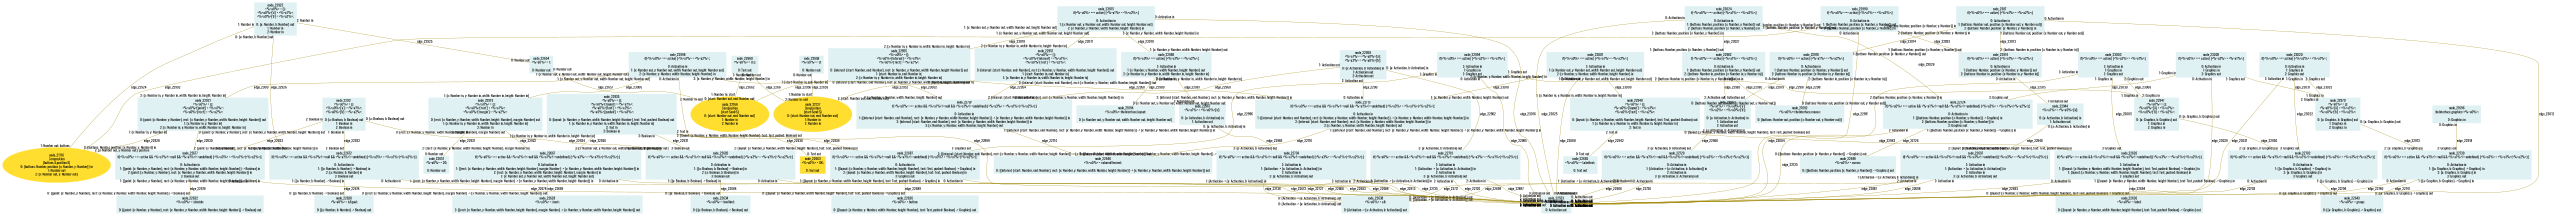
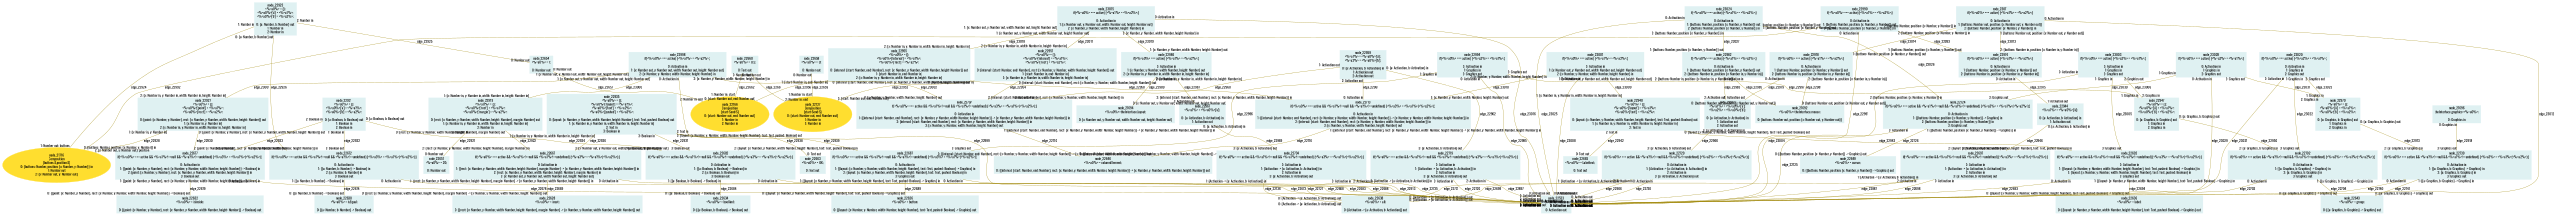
(813, 165) -> (813, 165)
